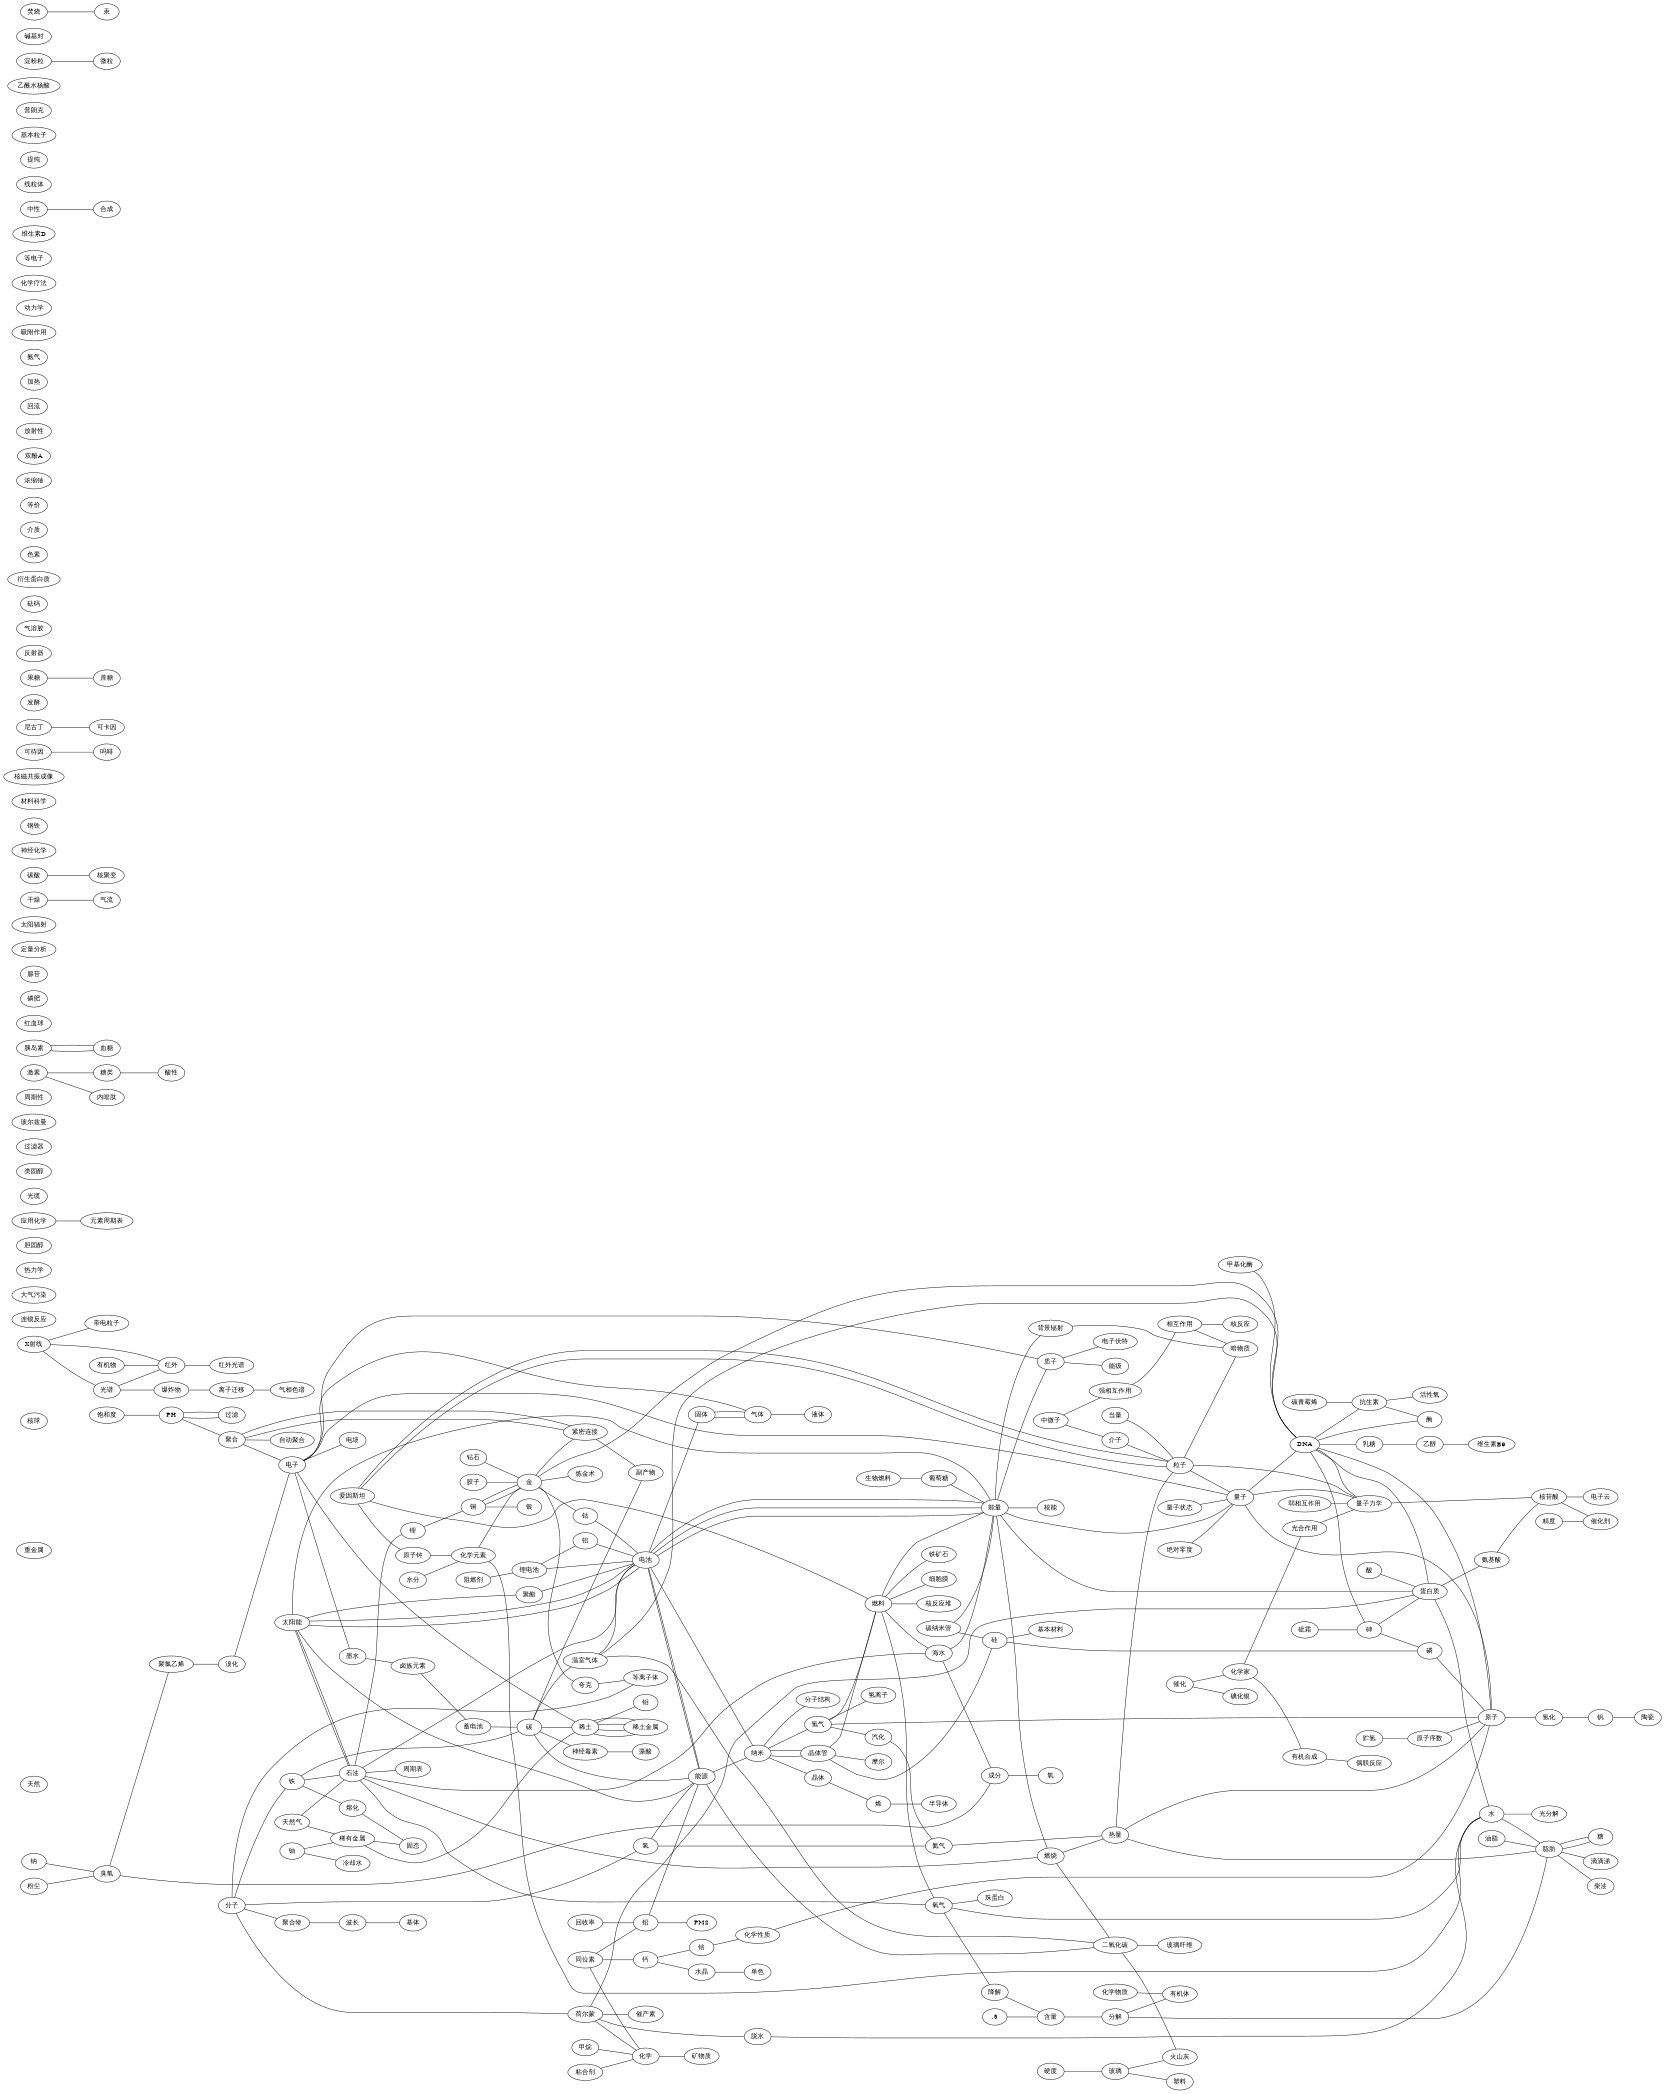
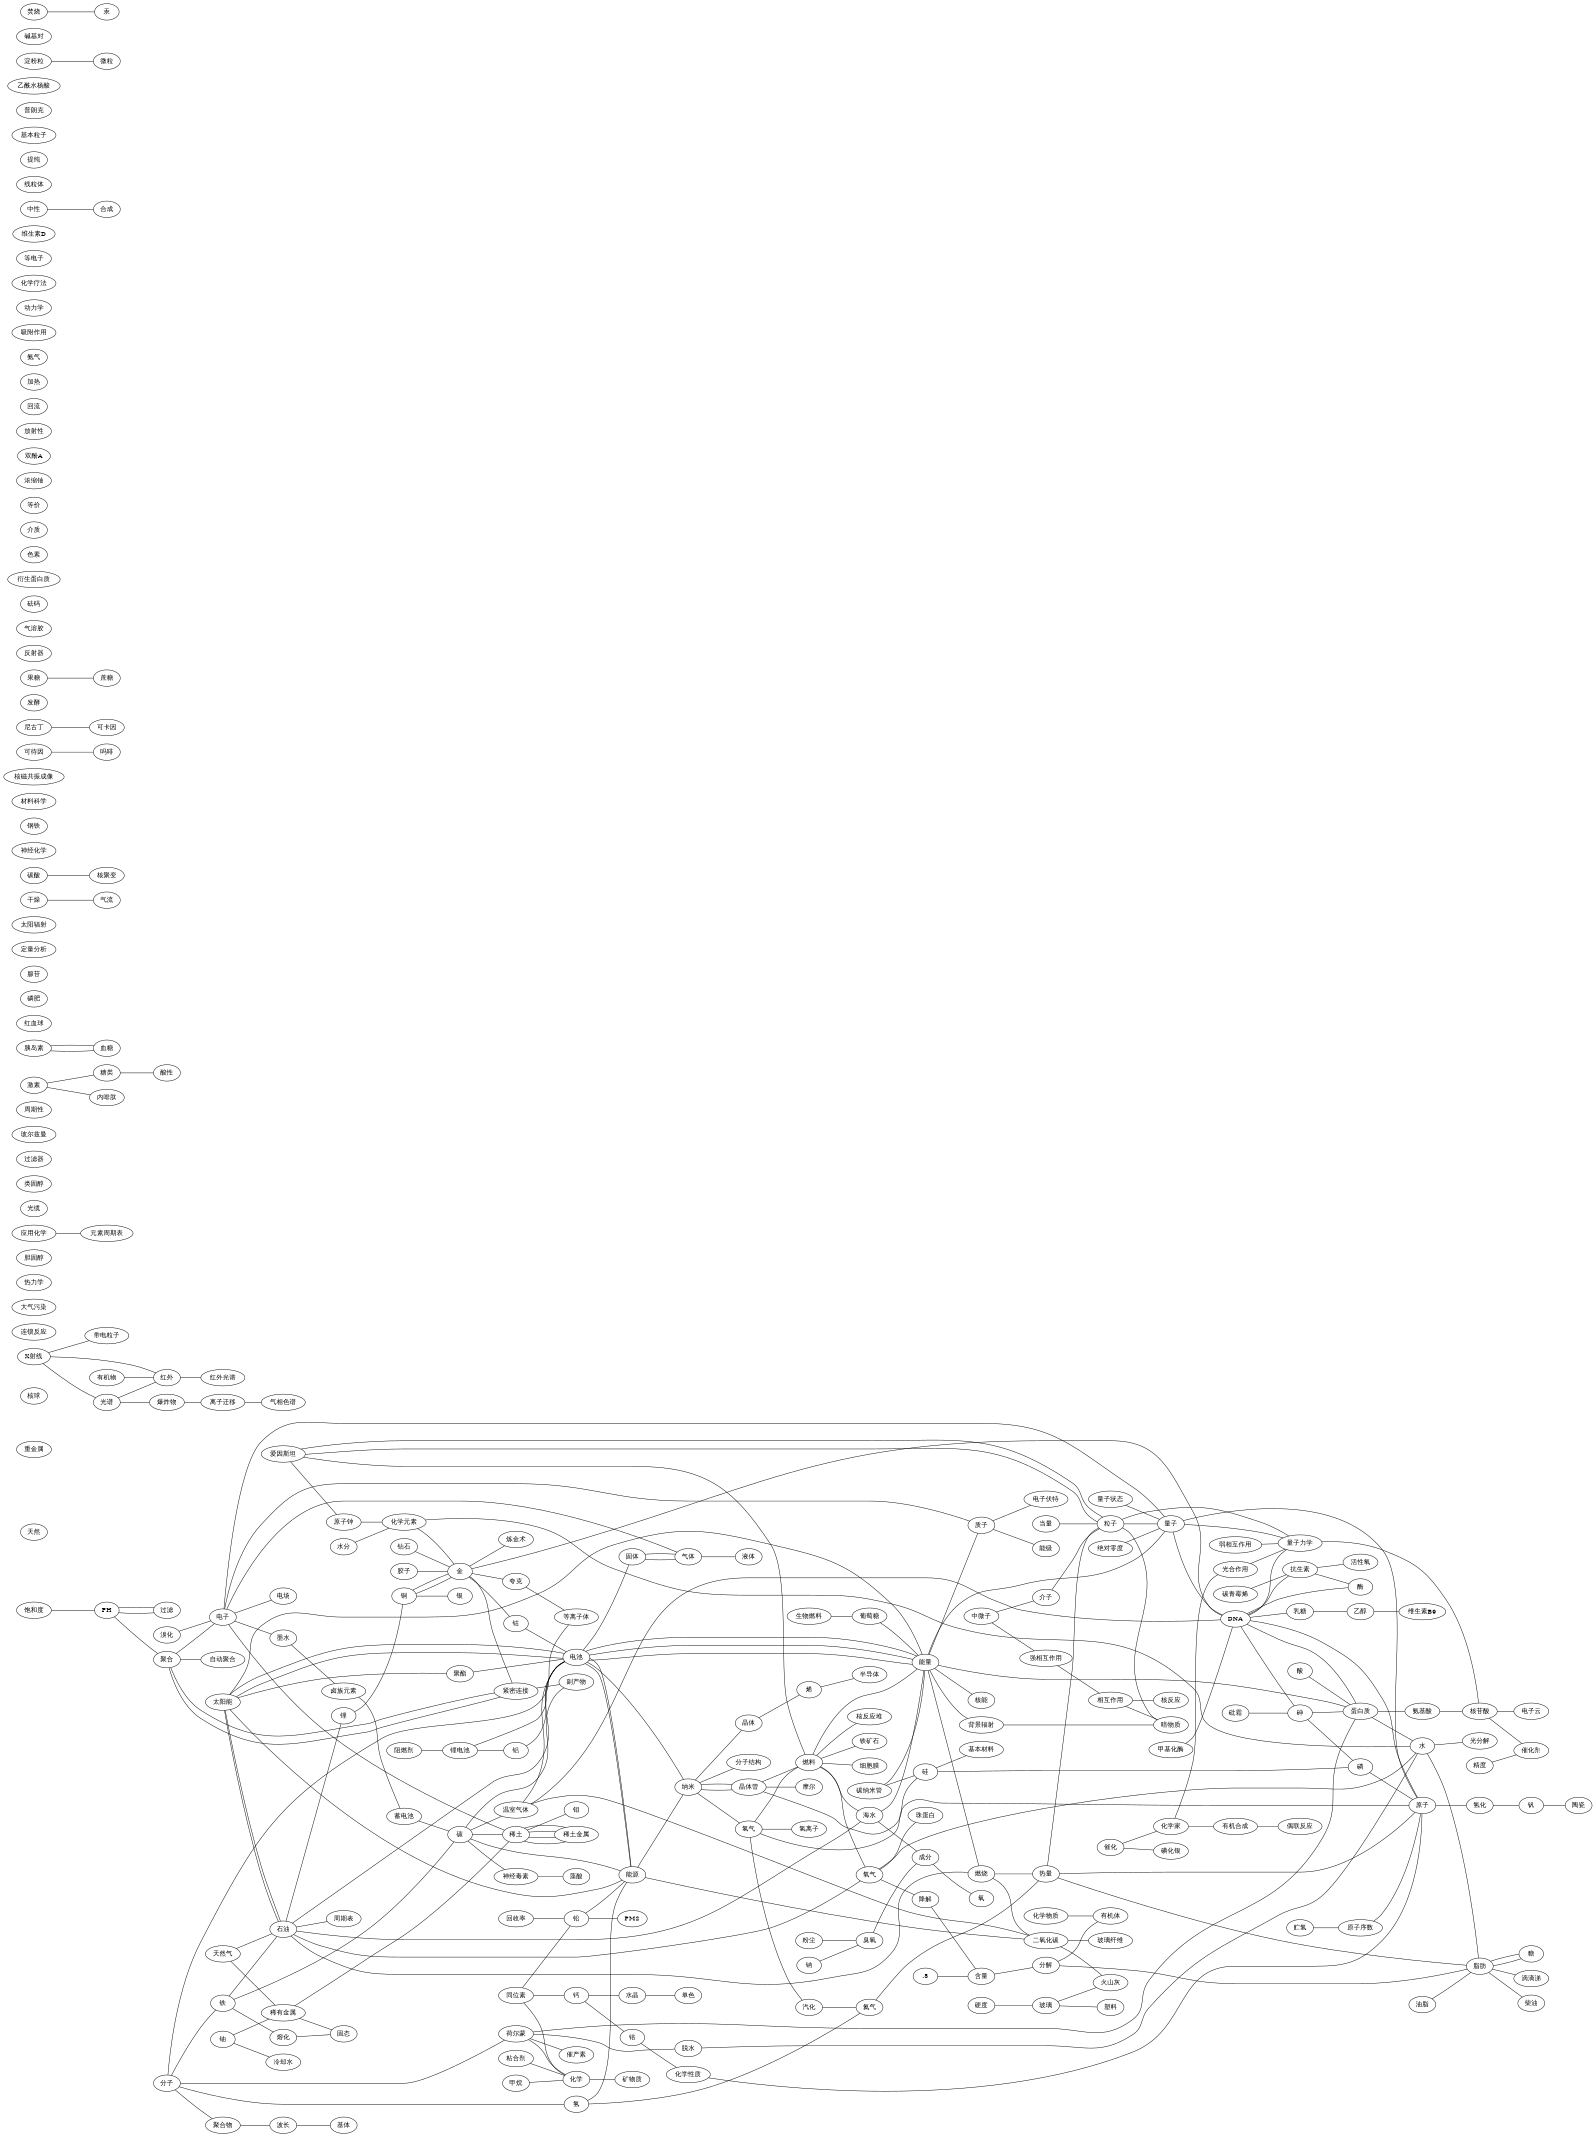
(171, 1664) -> none
